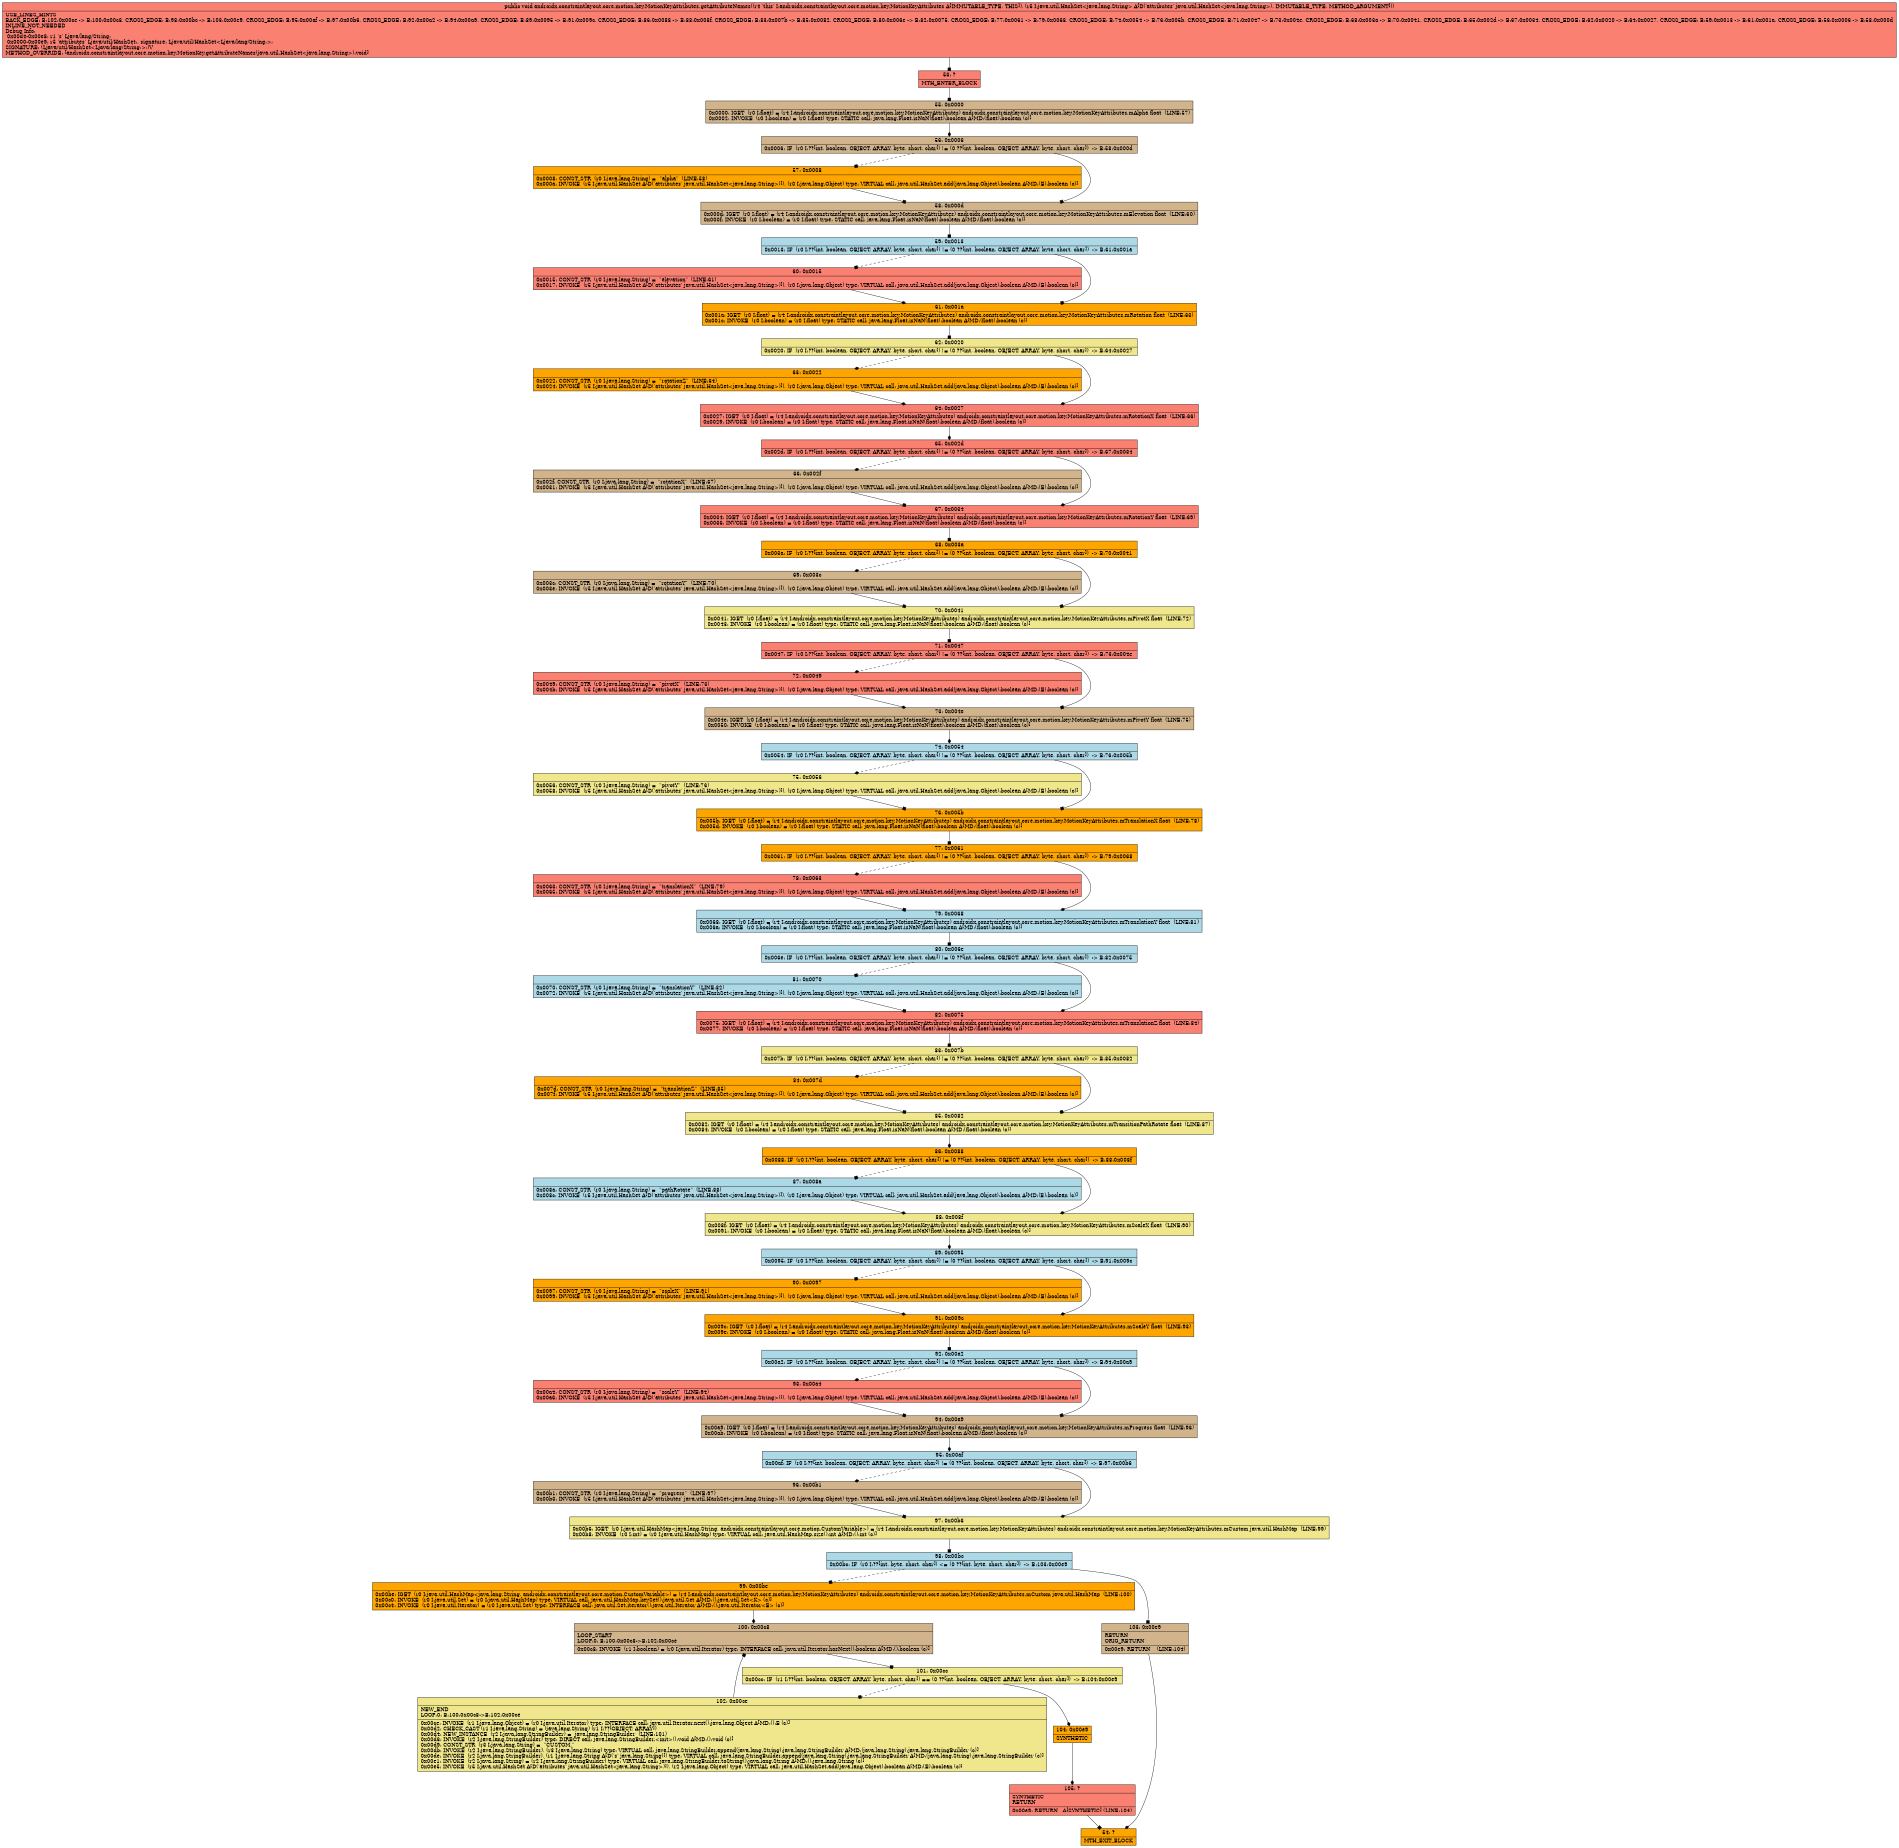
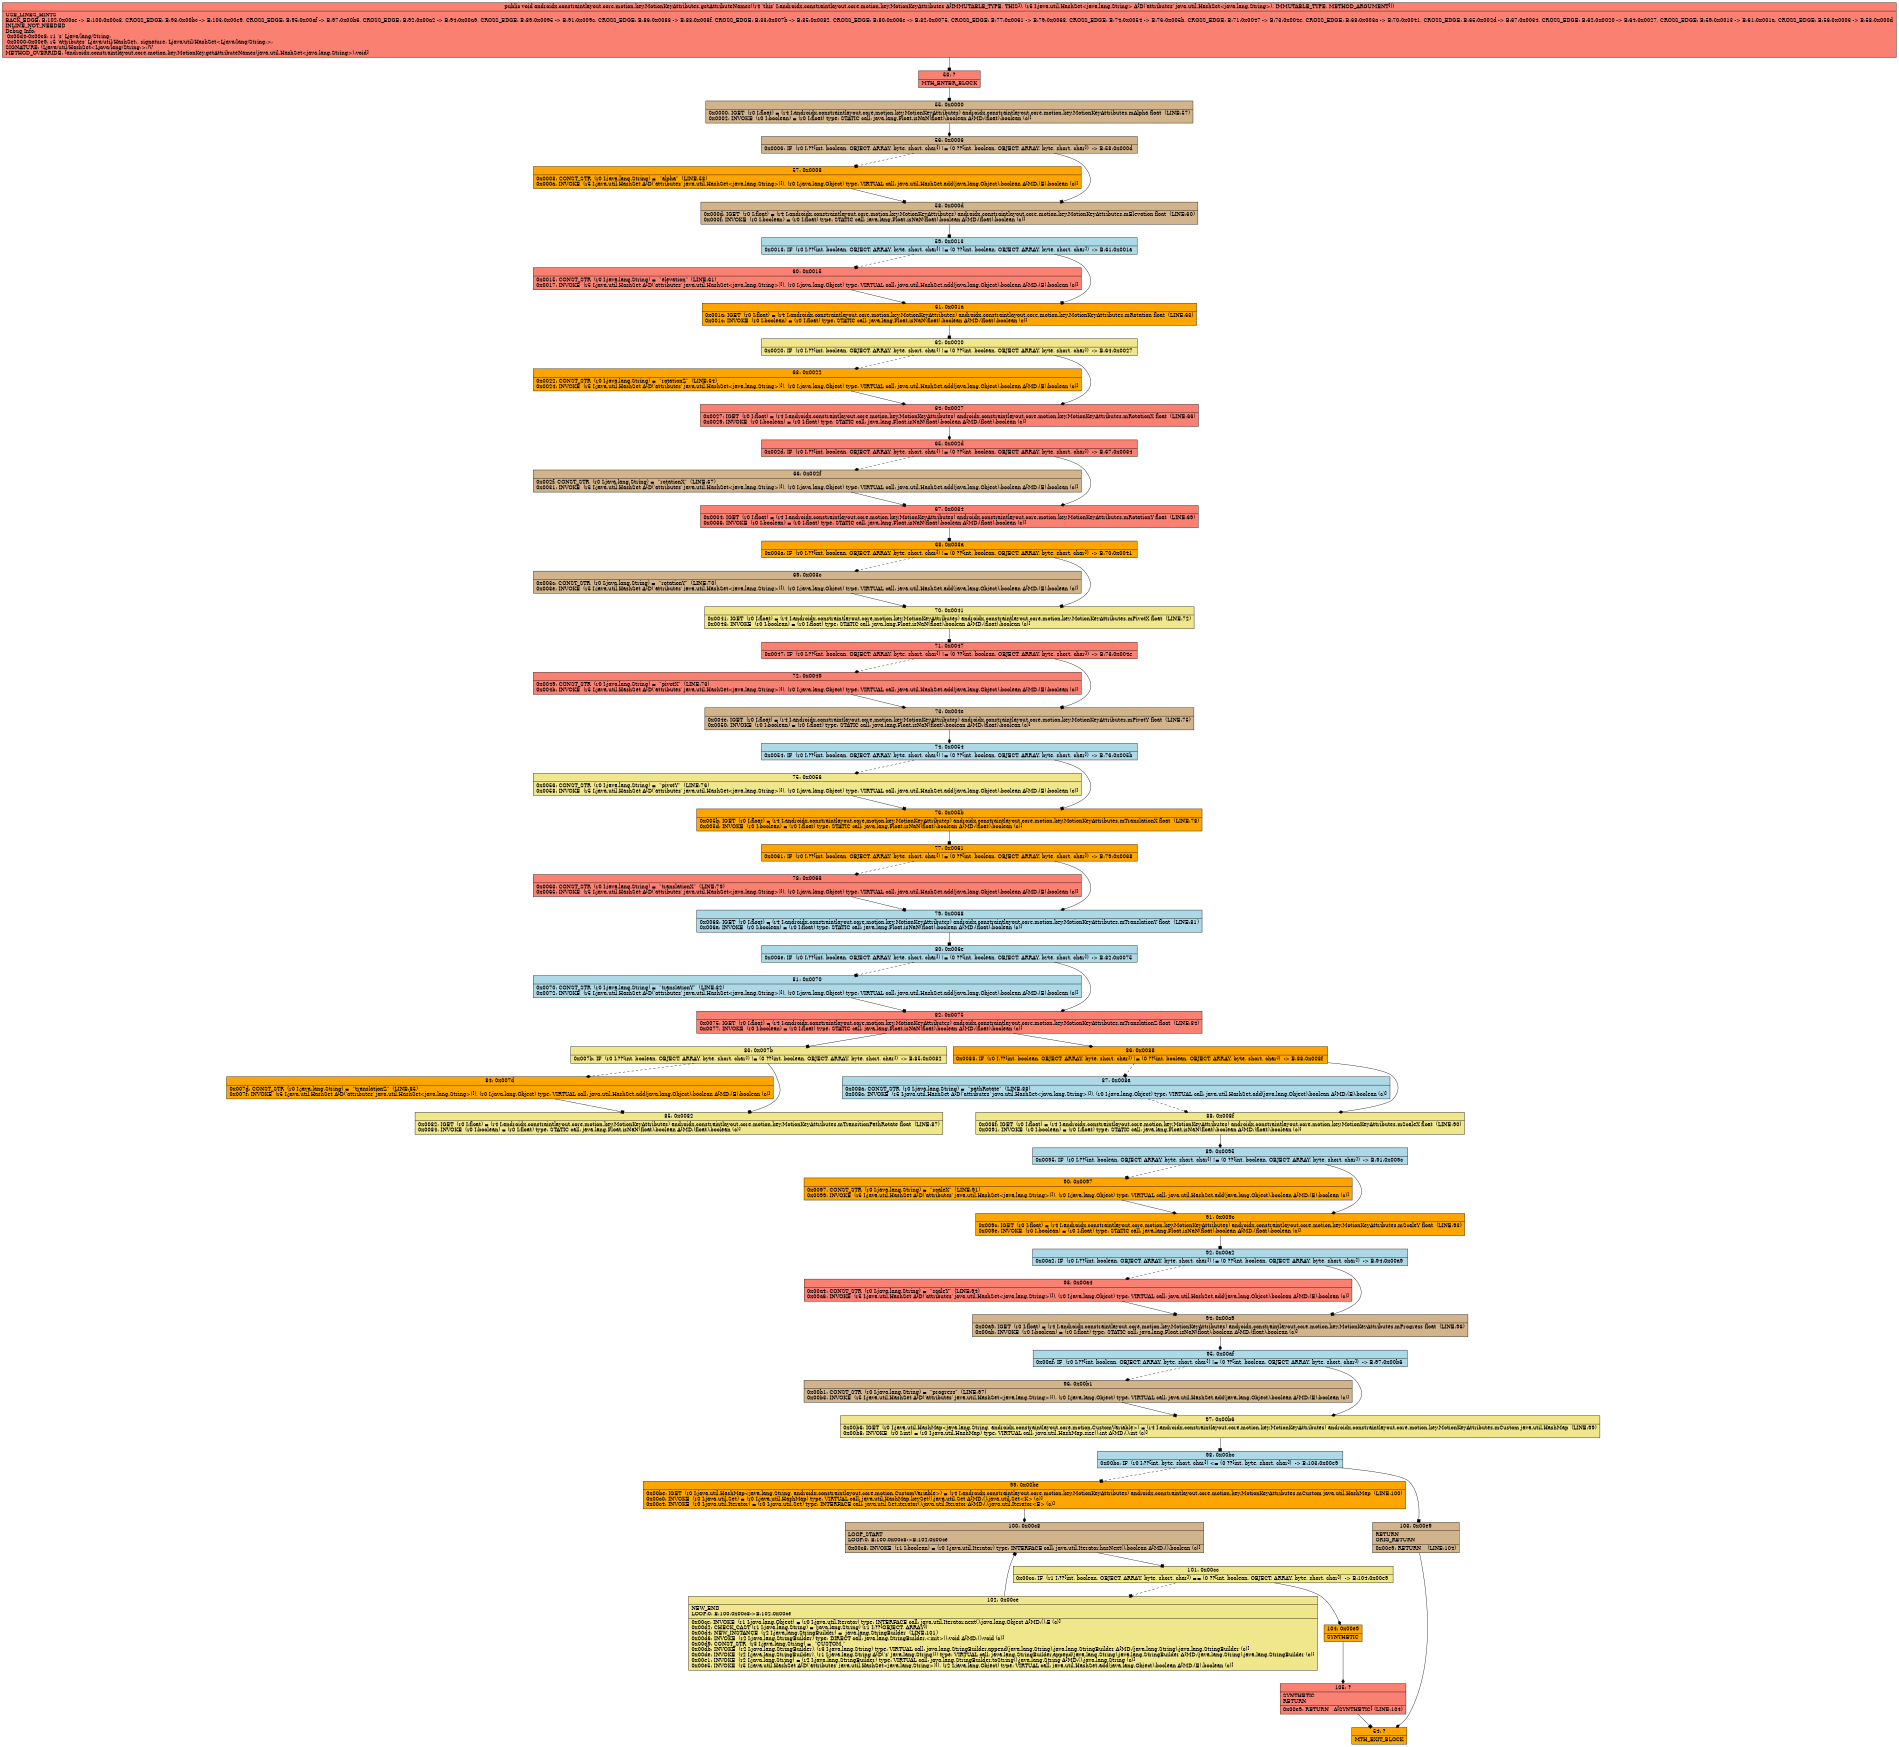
(949, 1139) -> (1051, 1040)
(876, 1206) -> (1166, 1105)
